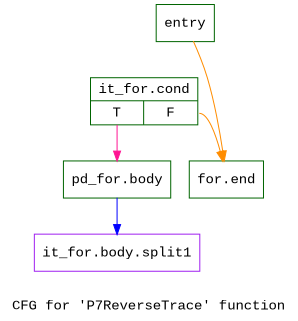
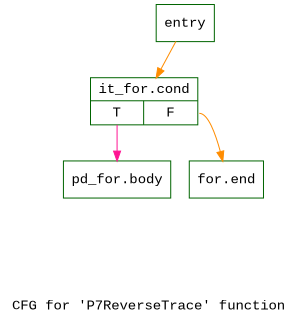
(212, 95) -> (168, 55)
(117, 253) -> none
